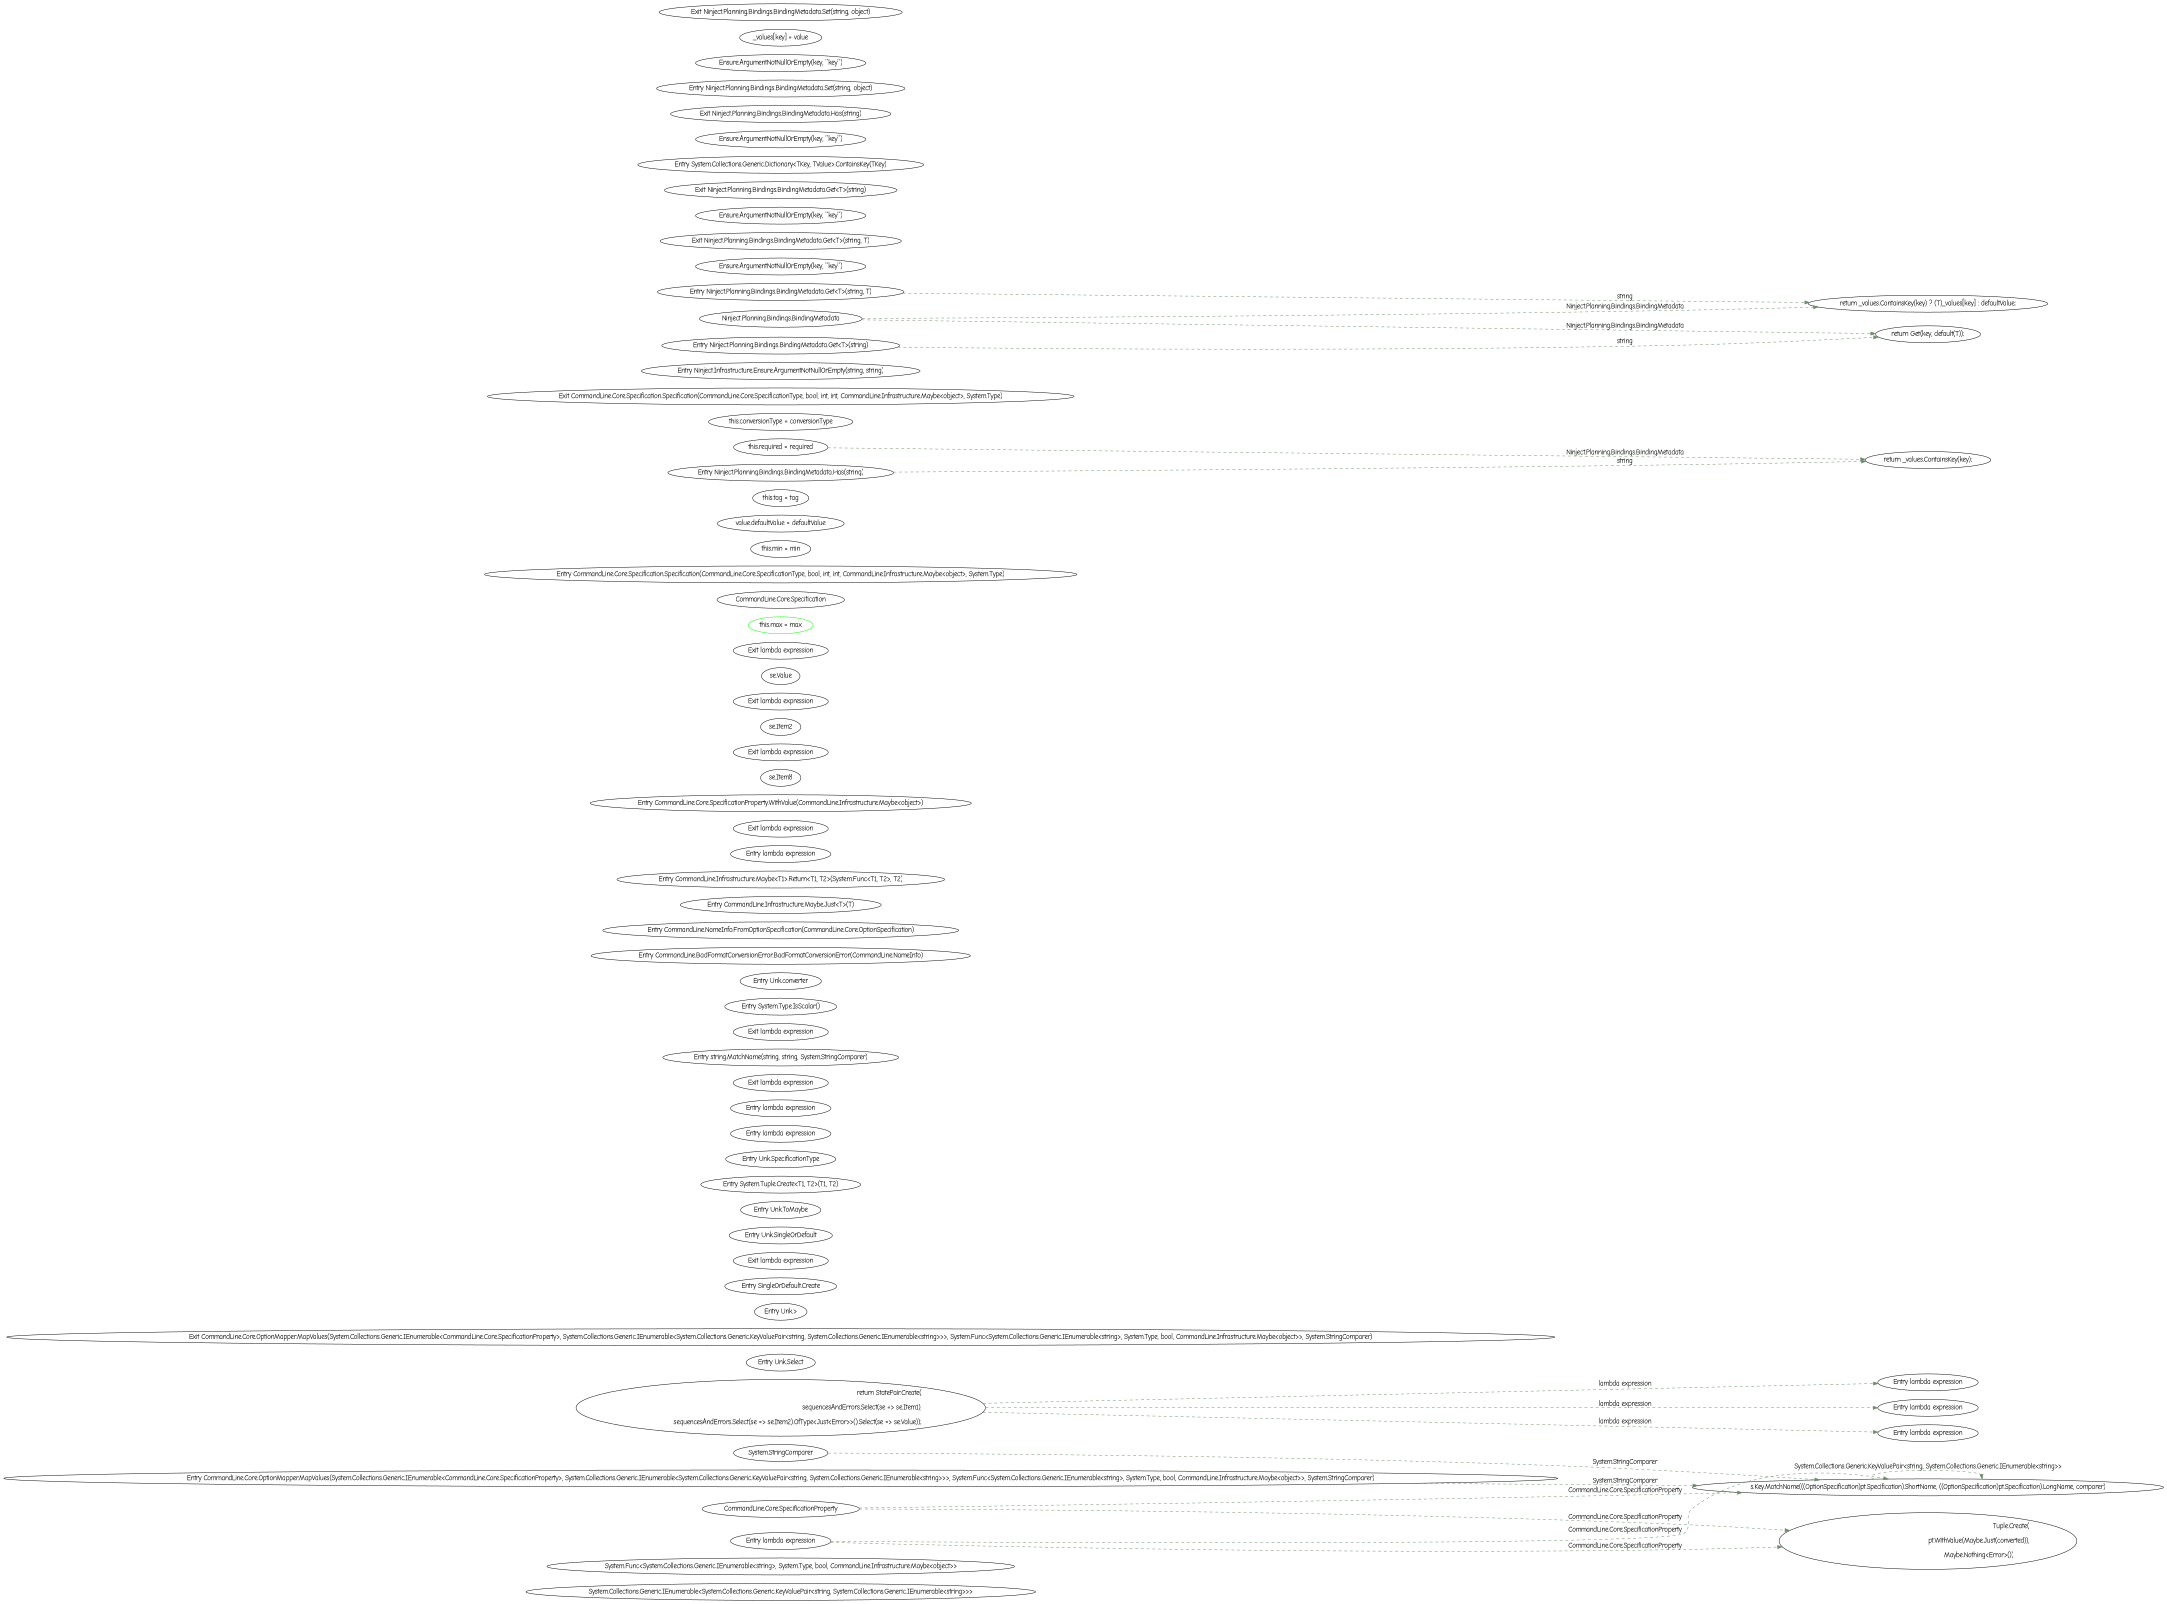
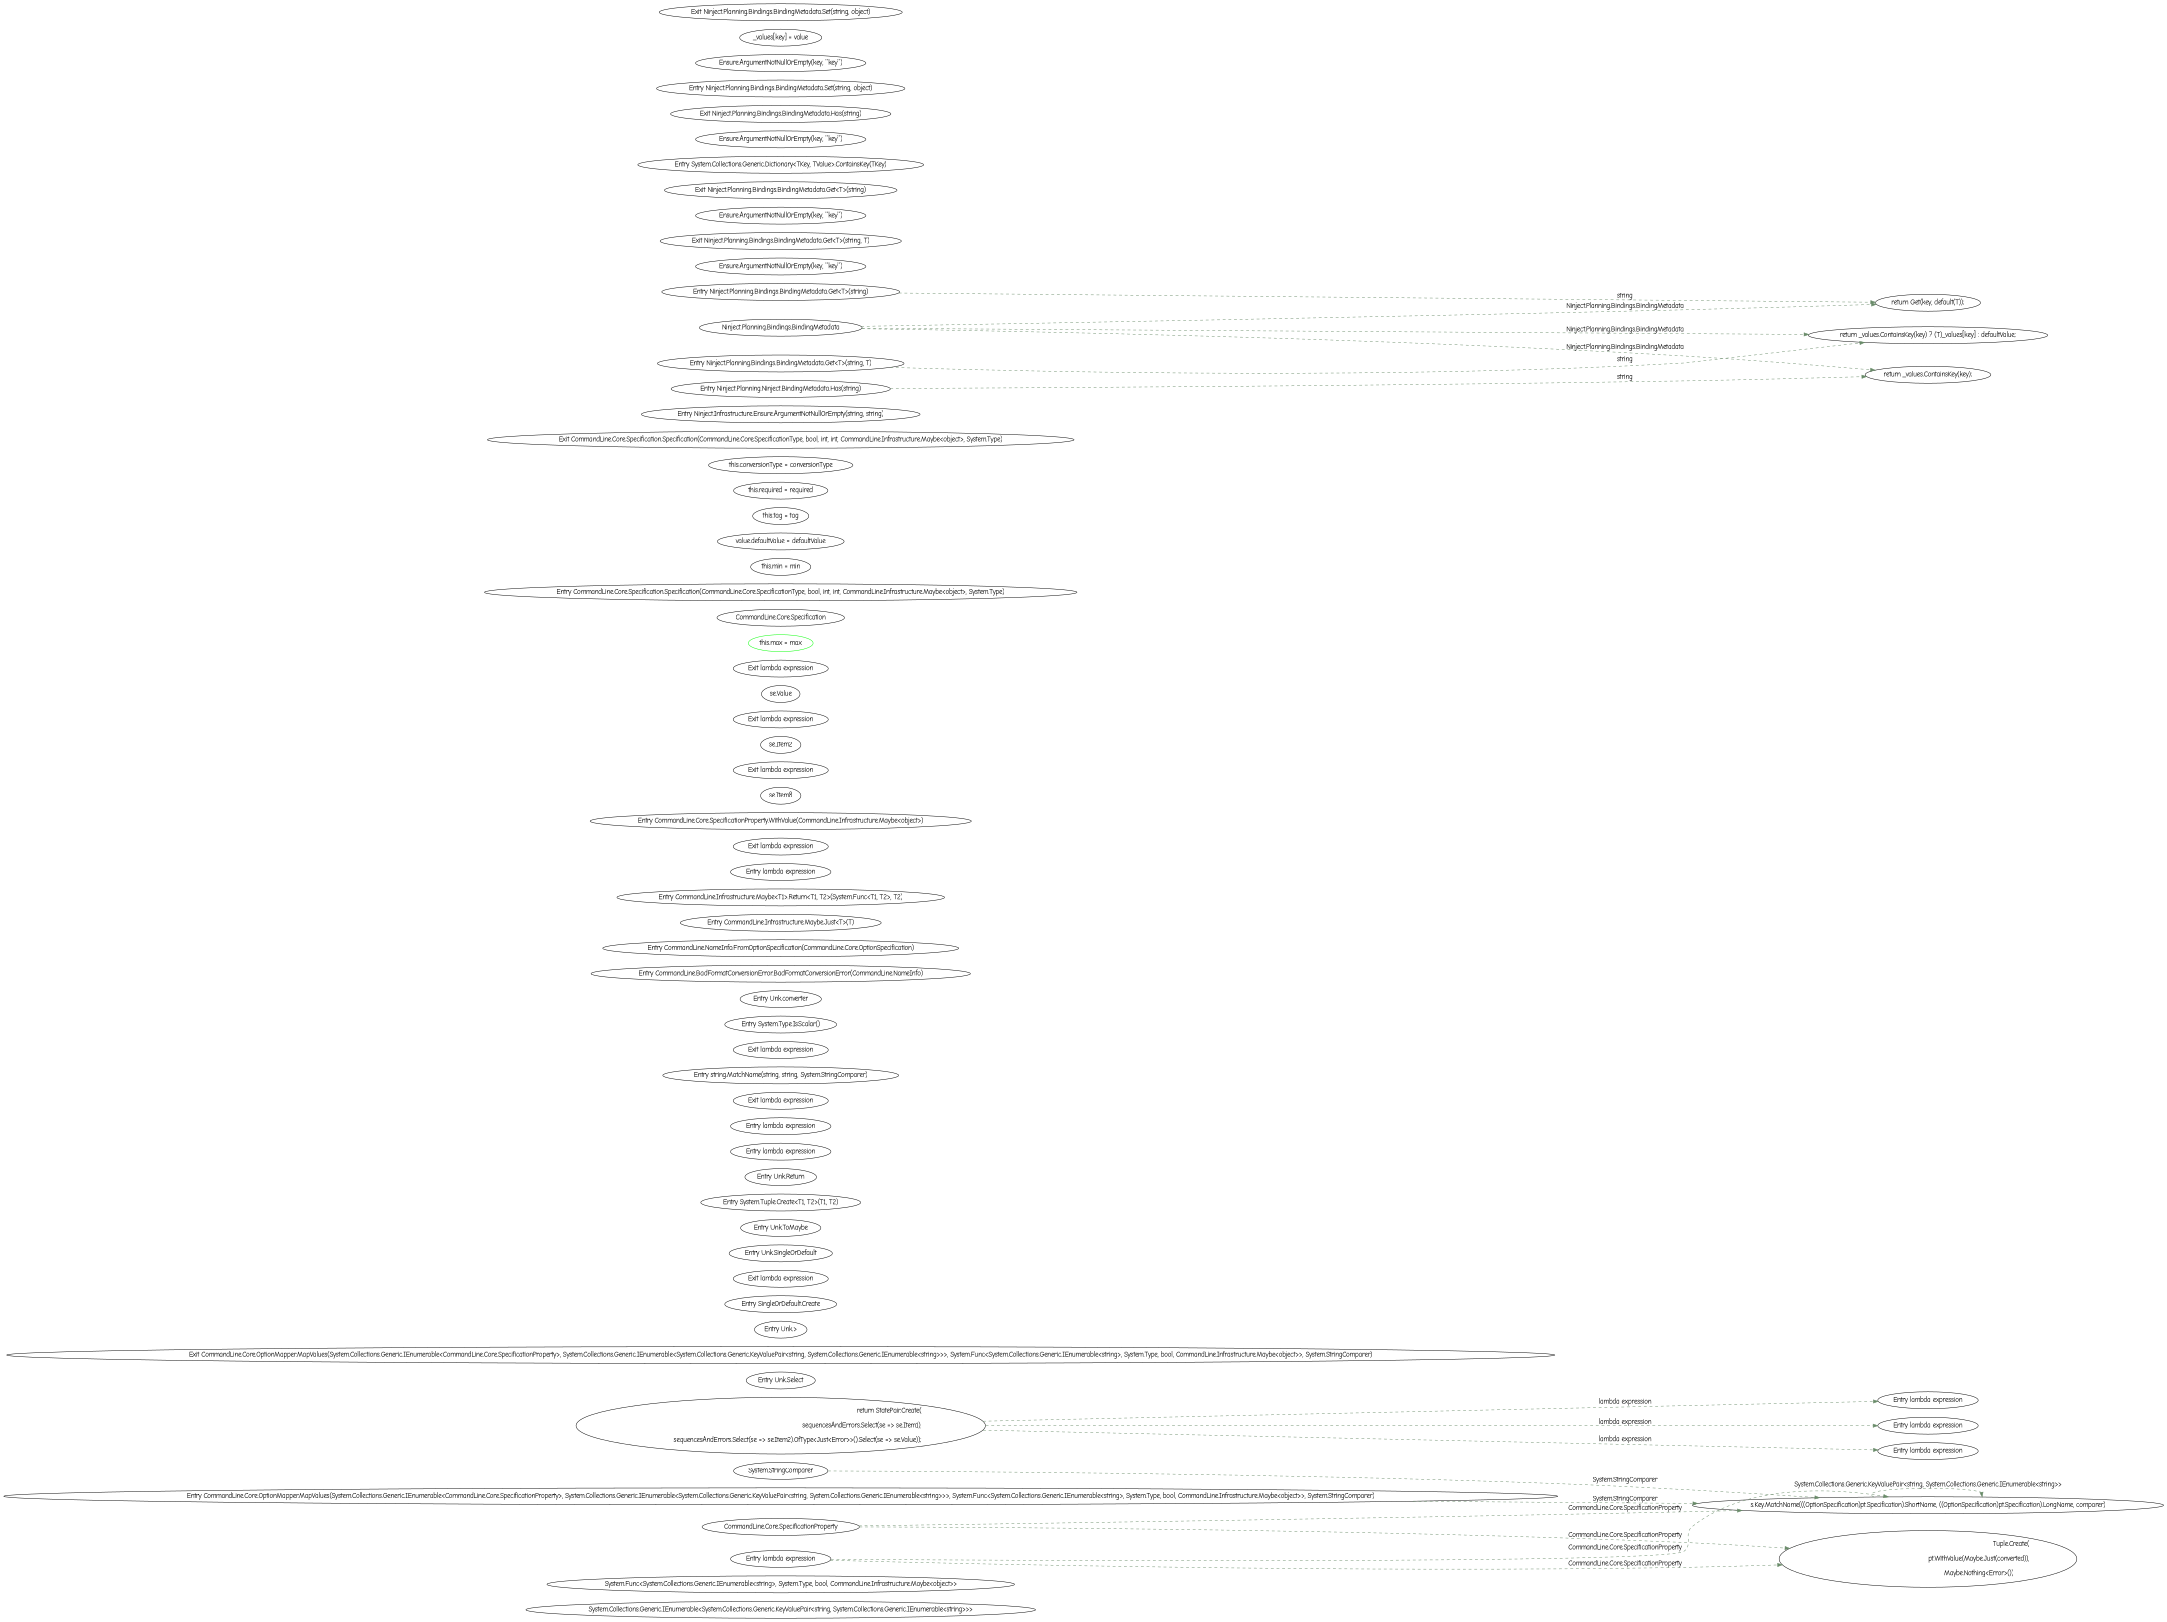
(1344, 454) -> (1366, 341)
(781, 473) -> (781, 389)
(781, 1159) -> (781, 1177)
